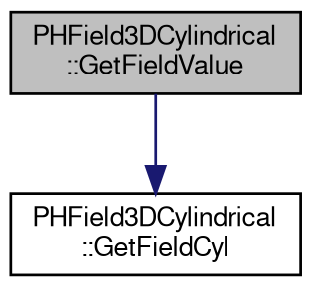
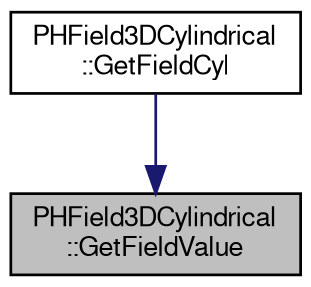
(156, 130) -> (156, 130)
